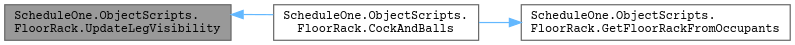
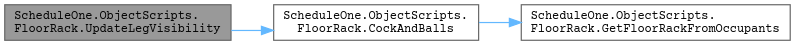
(258, 15) -> (246, 31)
